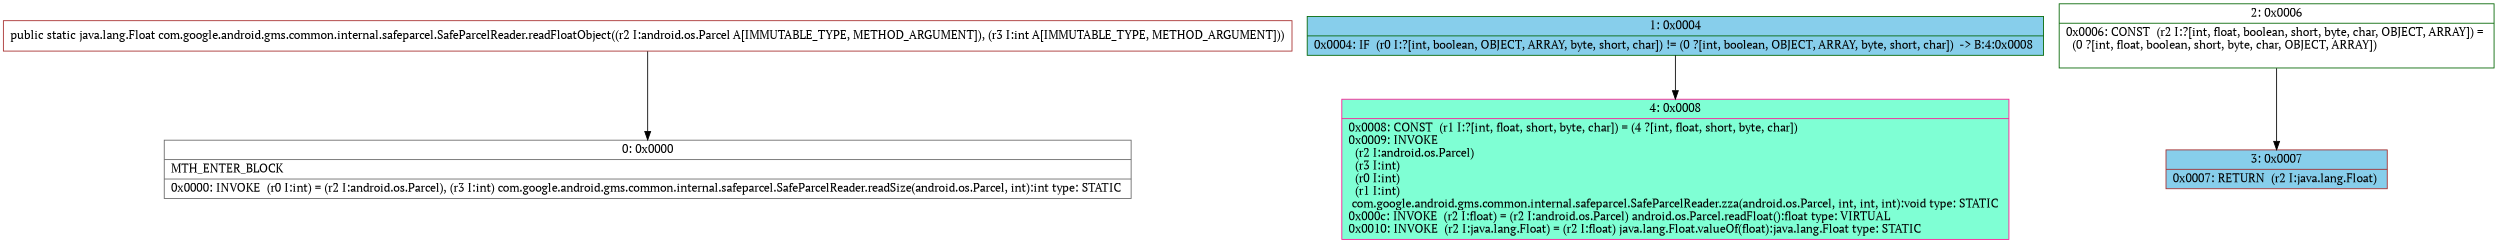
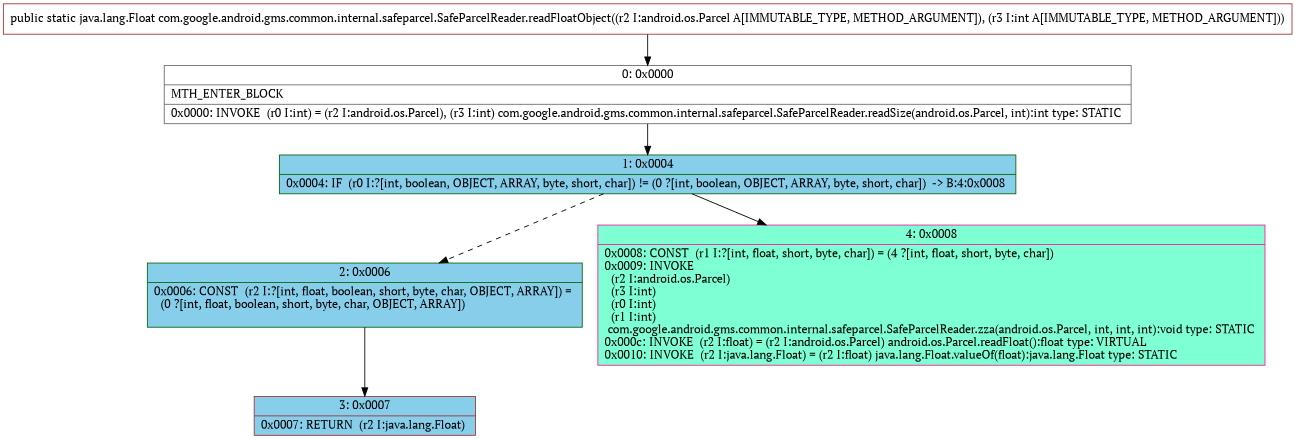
(2277, 36) -> (365, 295)
none -> (648, 135)
none -> (525, 227)
